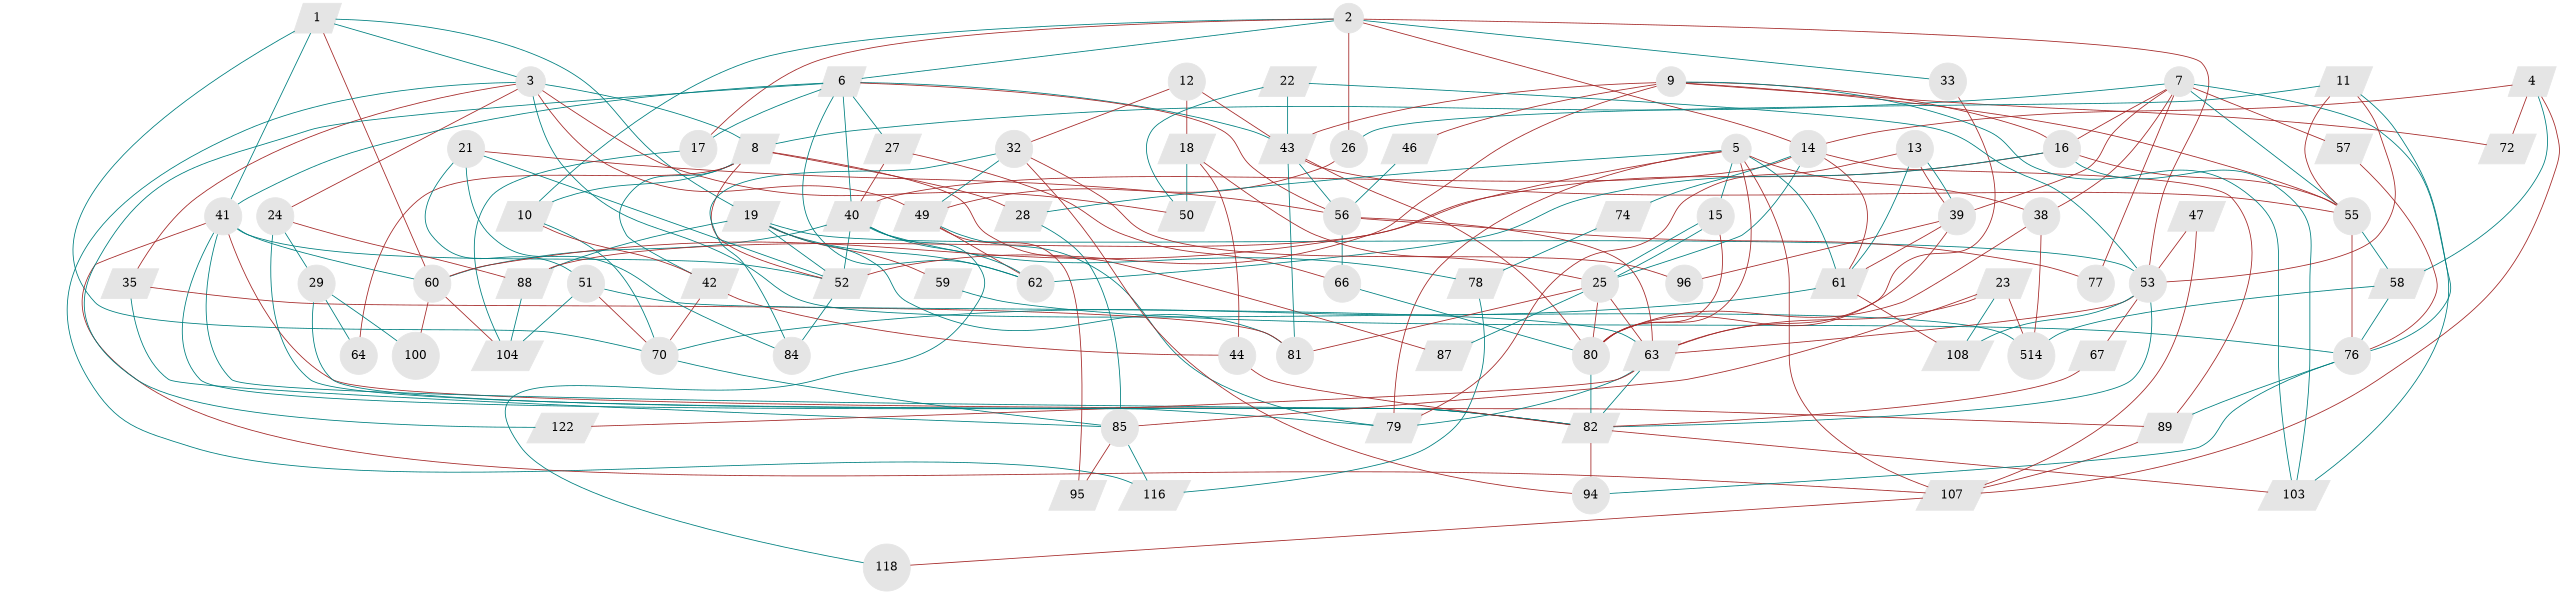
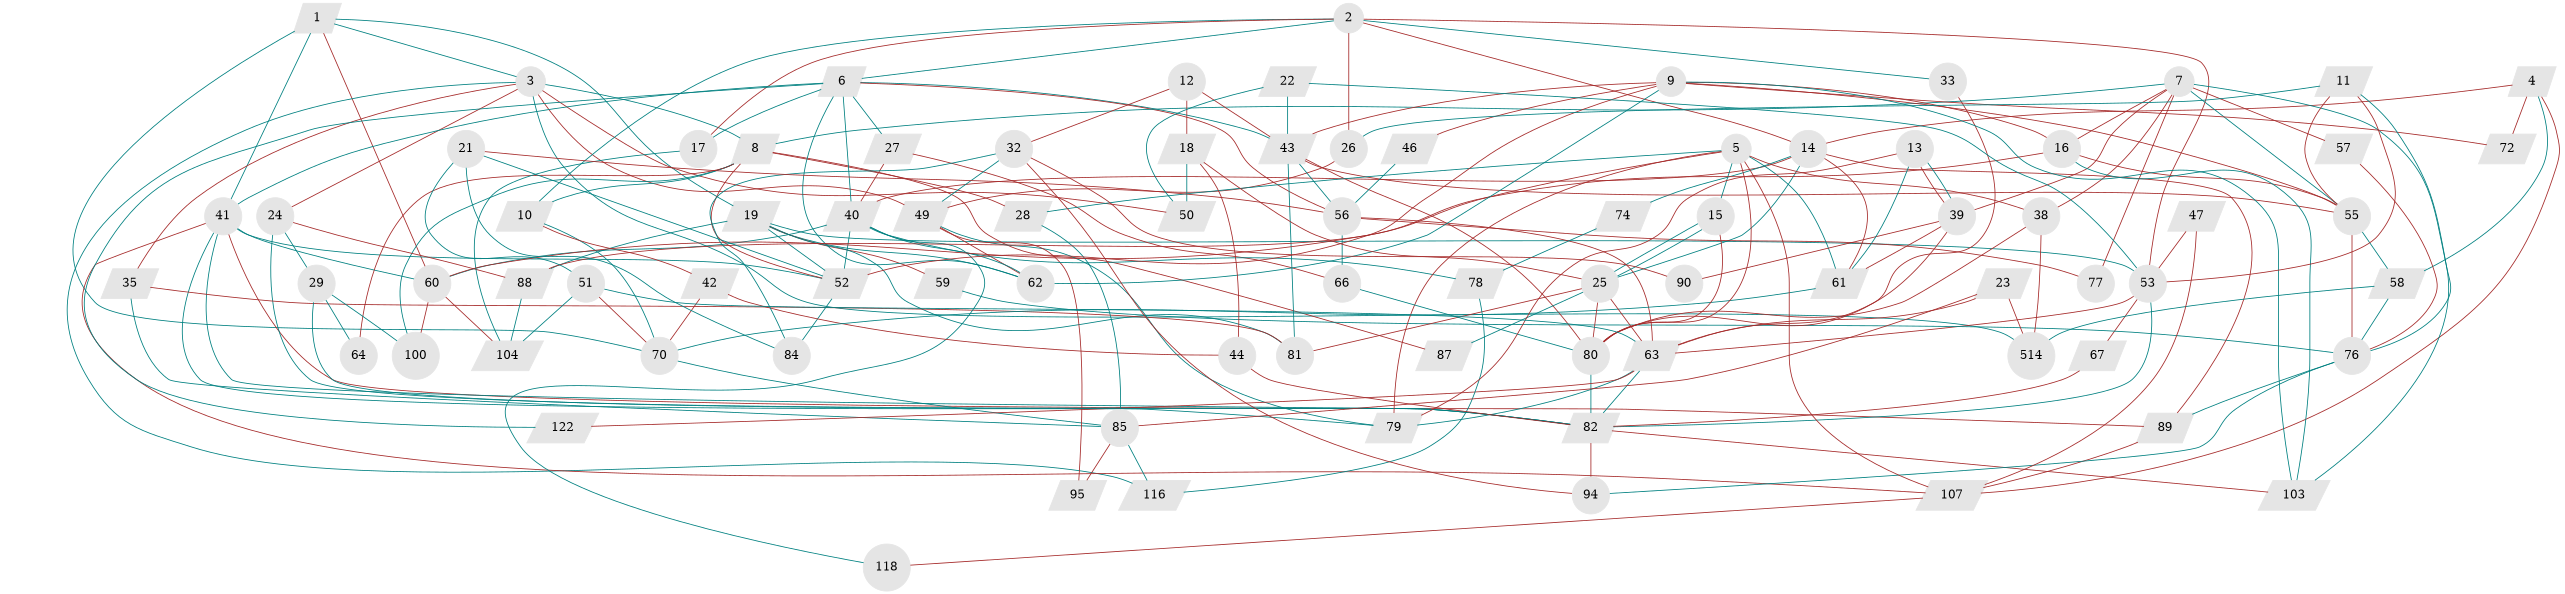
(626, 198) -> (522, 187)
(1548, 212) -> (1466, 212)
(1684, 284) -> (1684, 284)
(1958, 356) -> none
